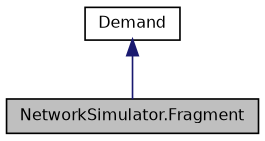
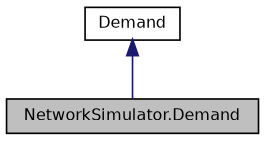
(133, 116) -> (133, 116)
